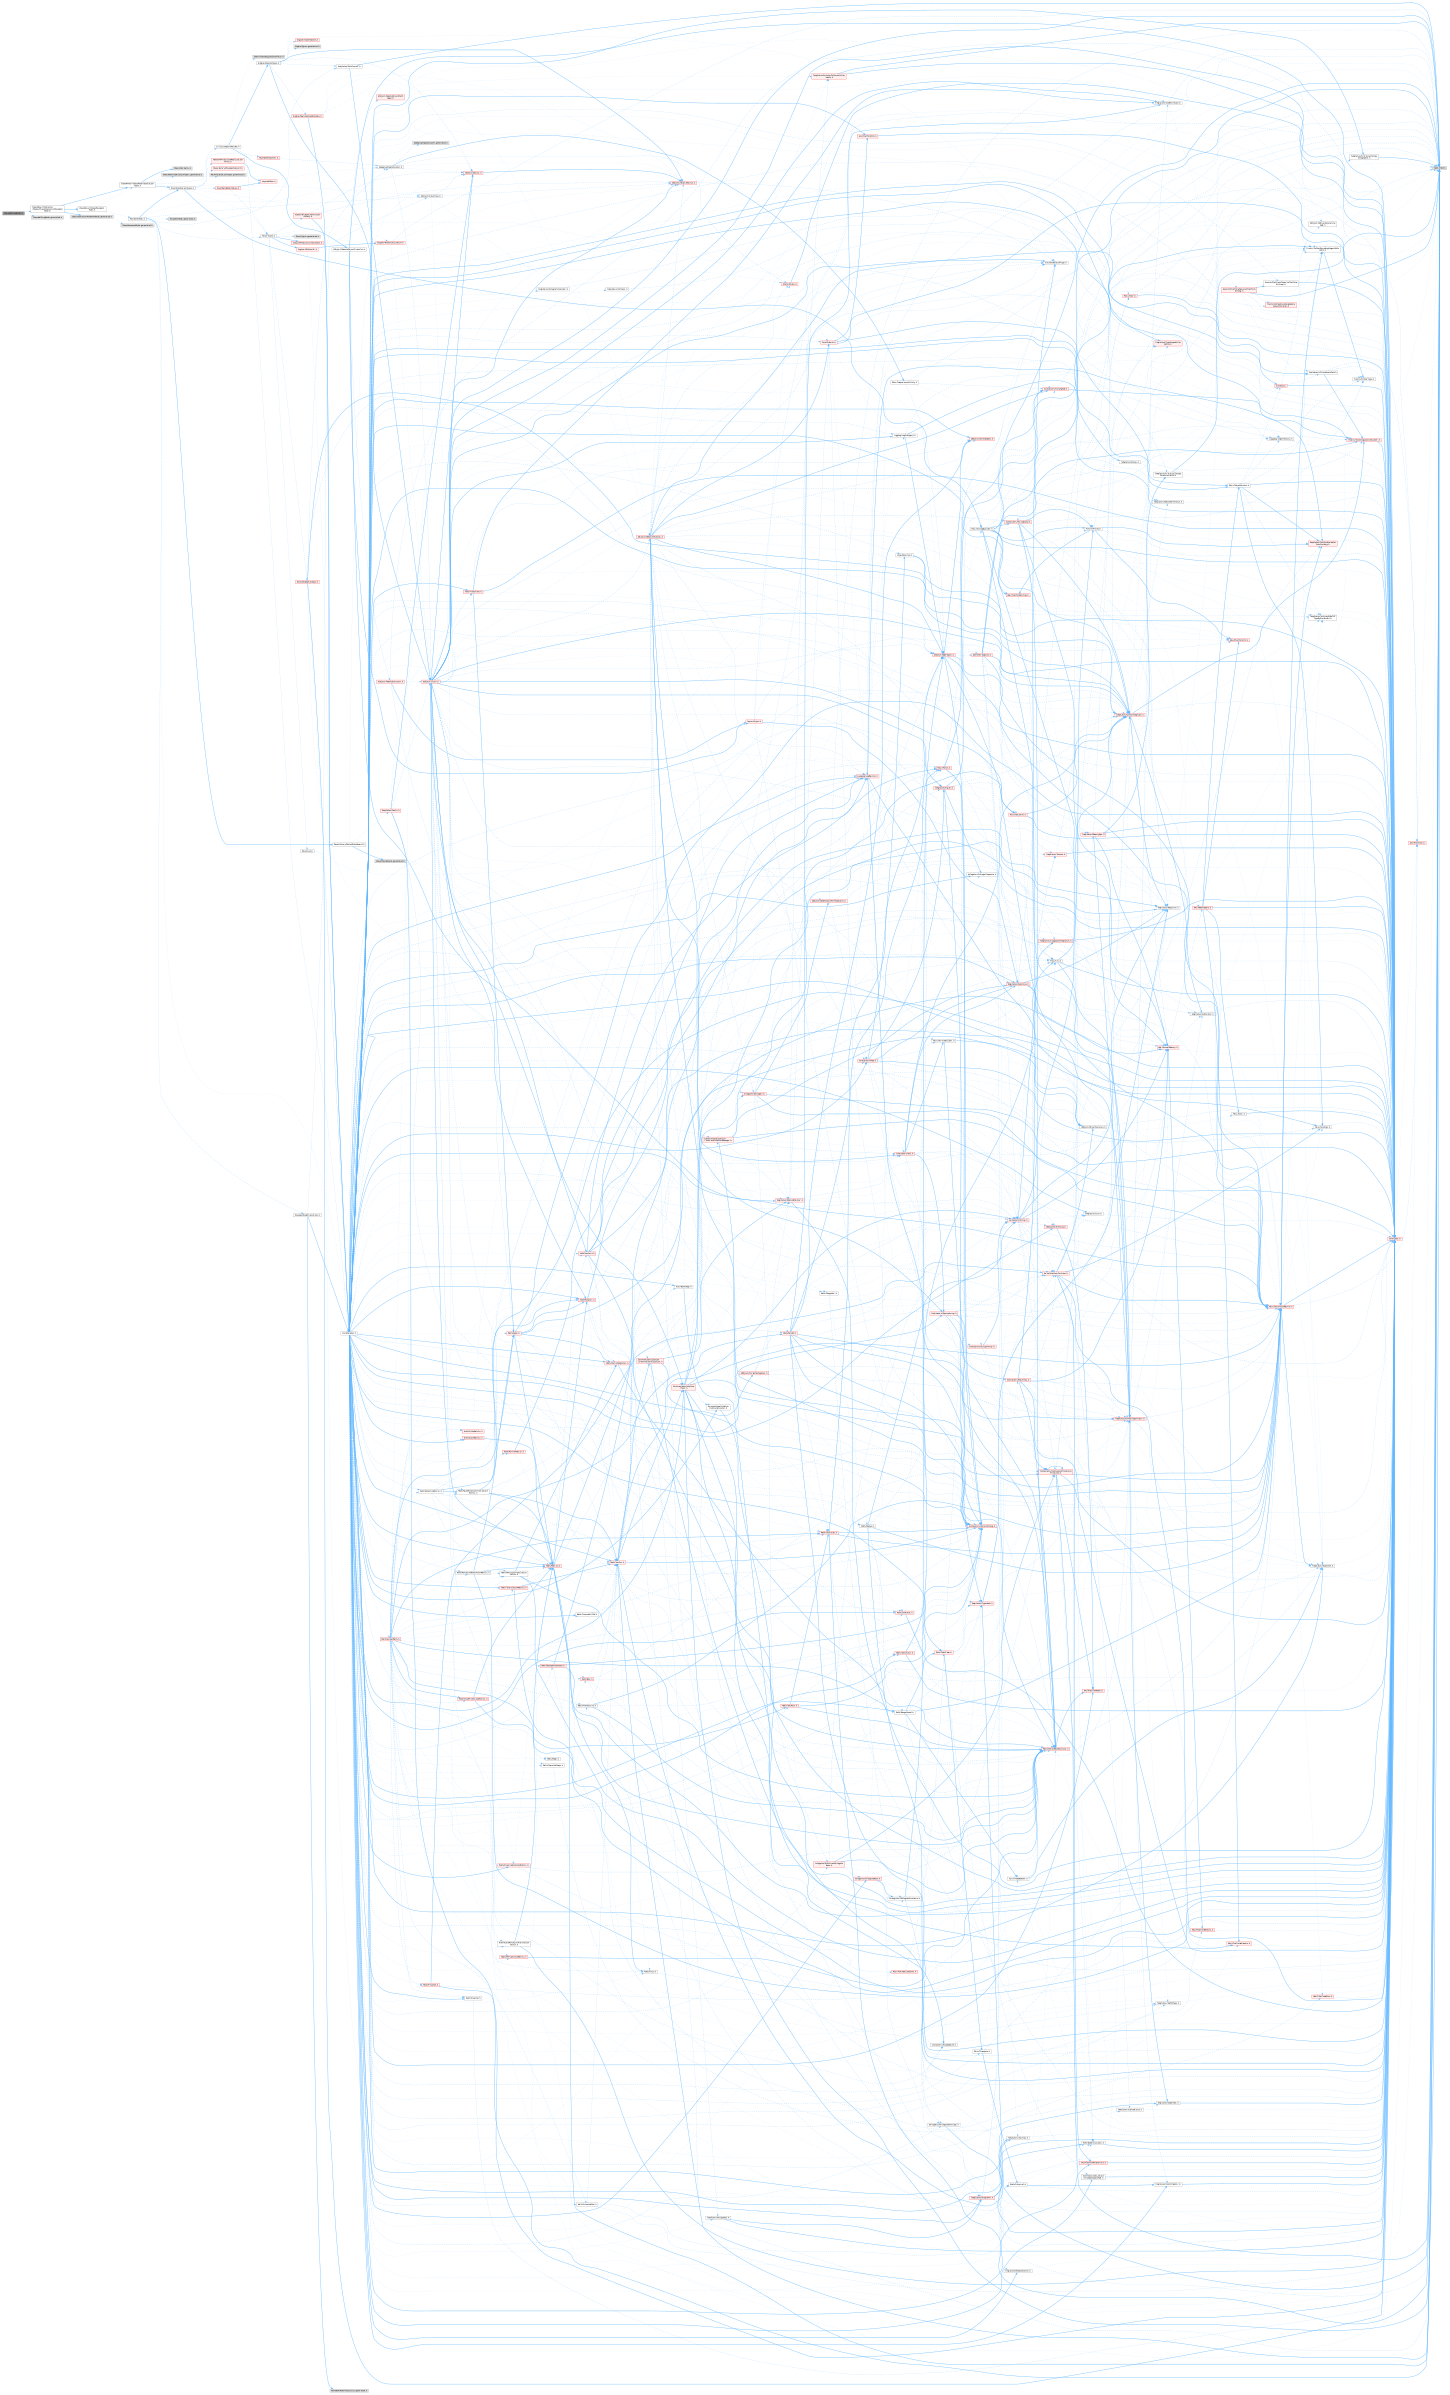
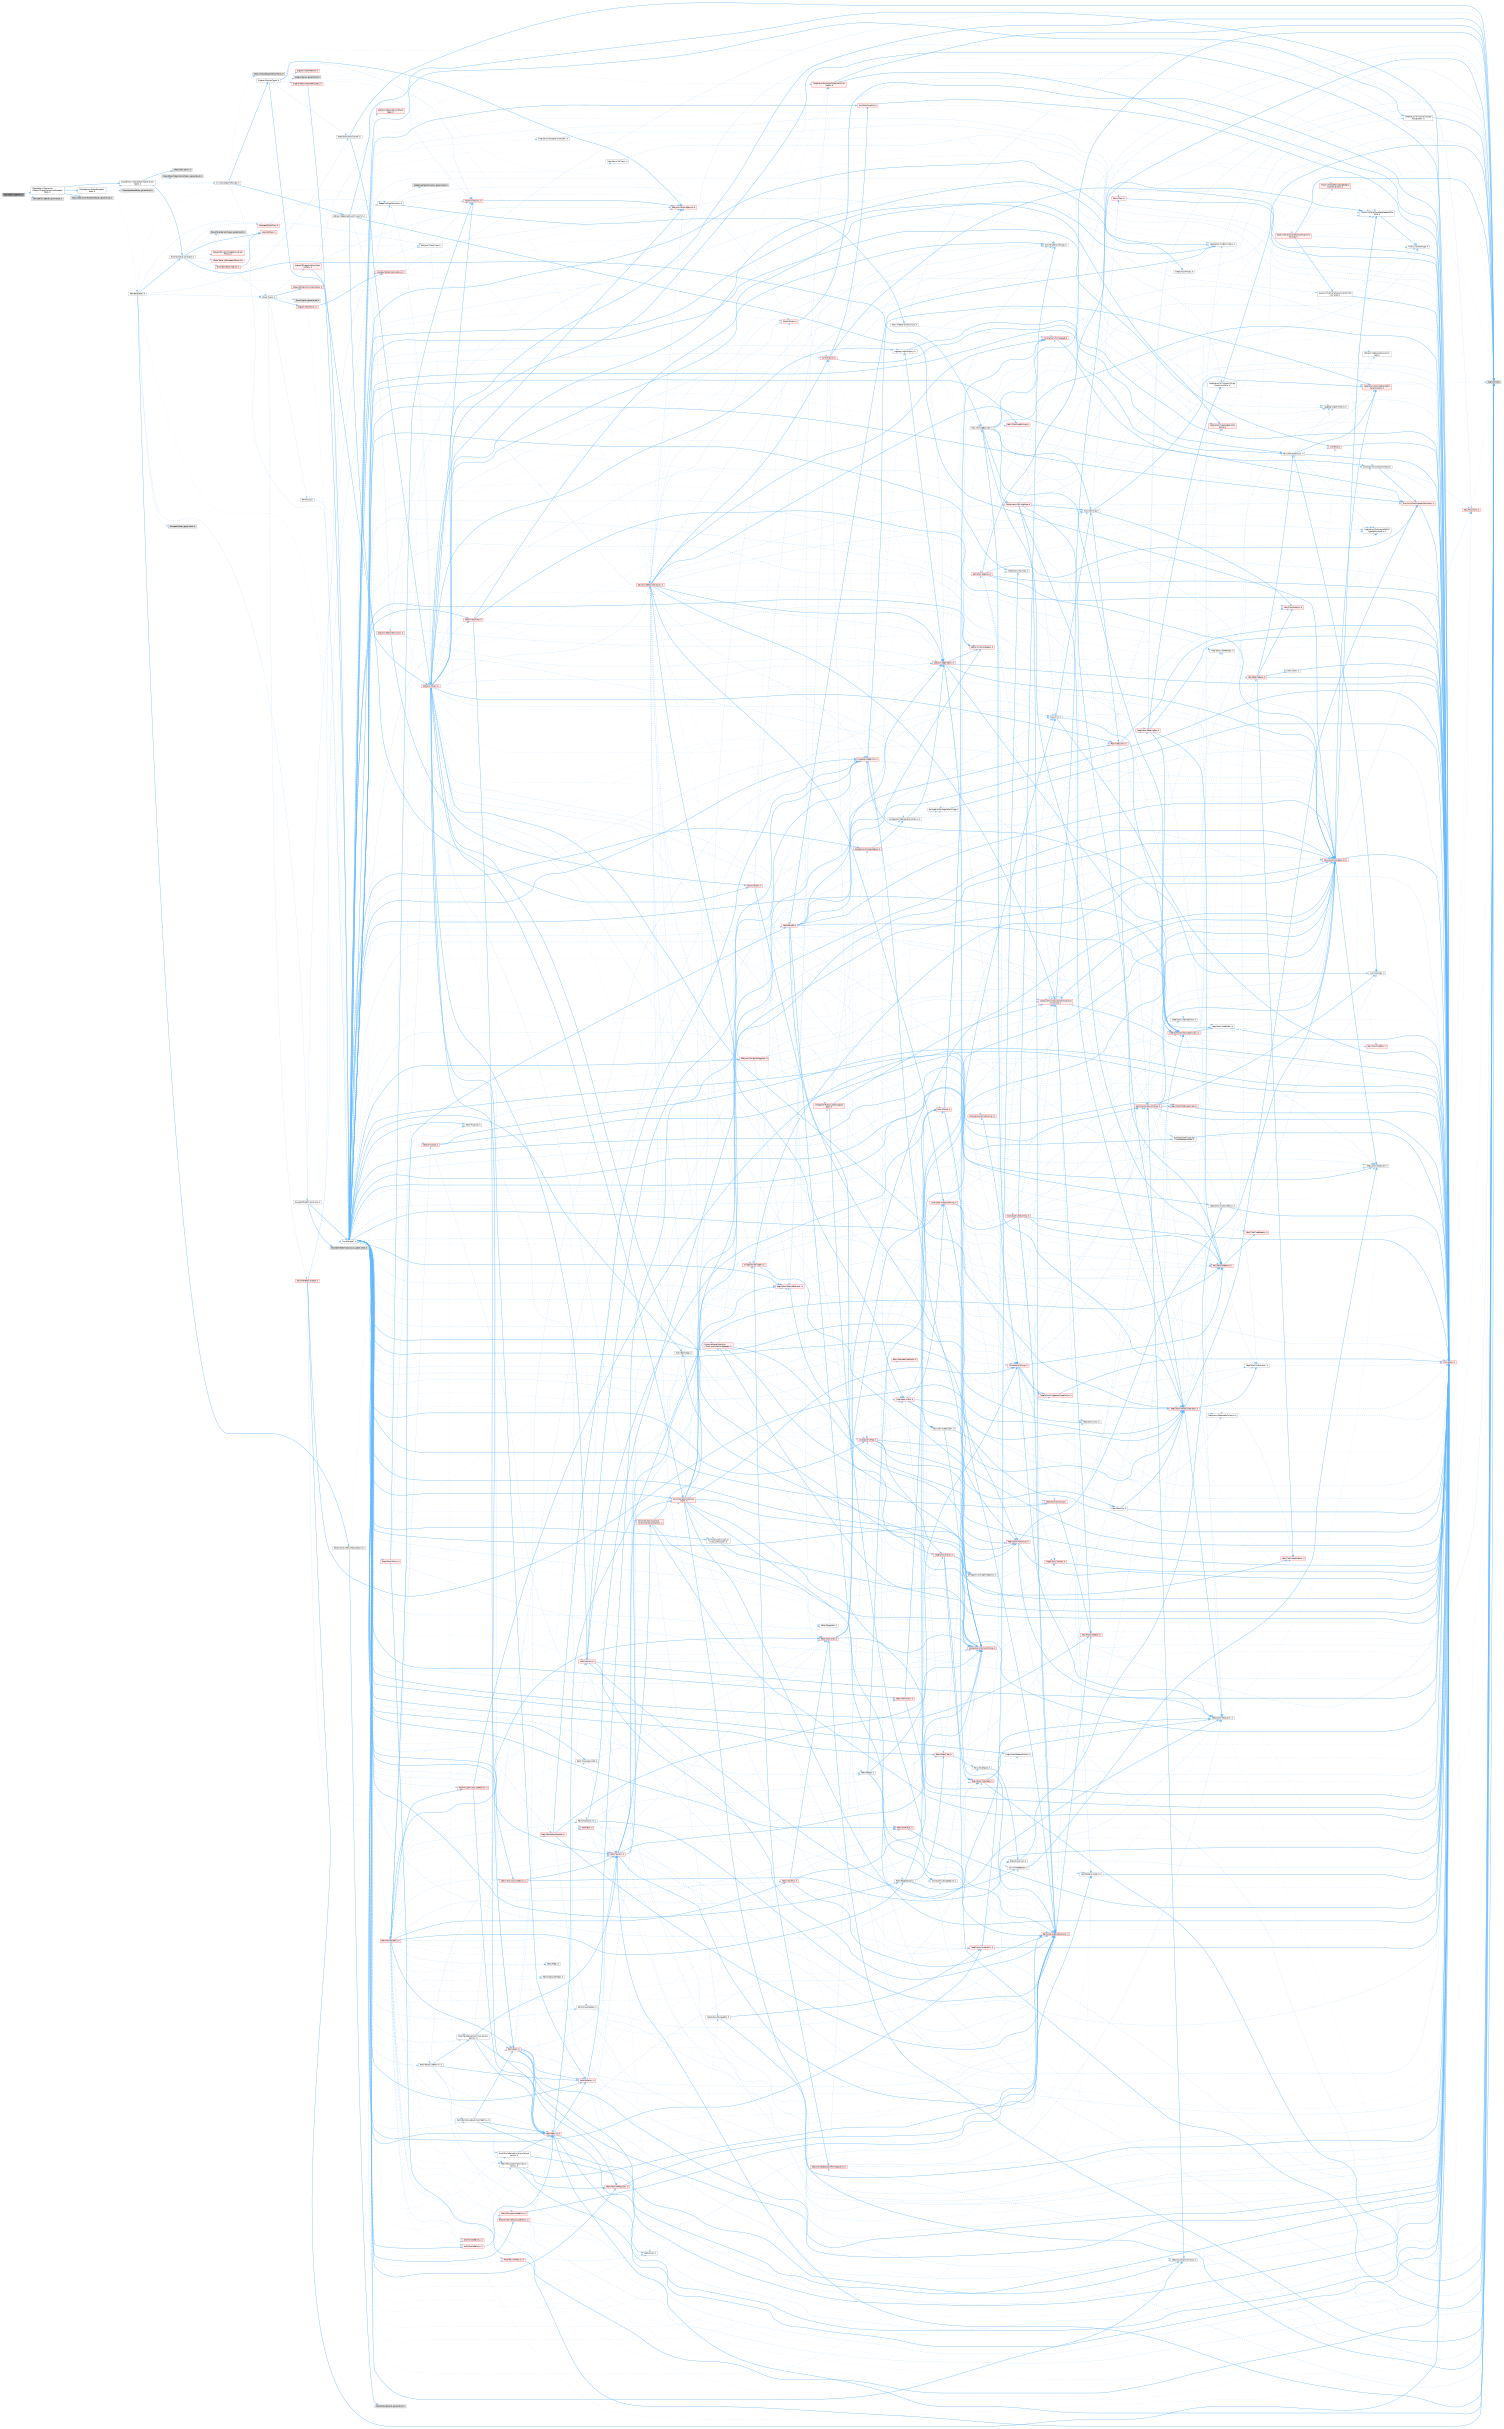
(250, 173) -> (221, 241)
(1048, 557) -> (1105, 627)
